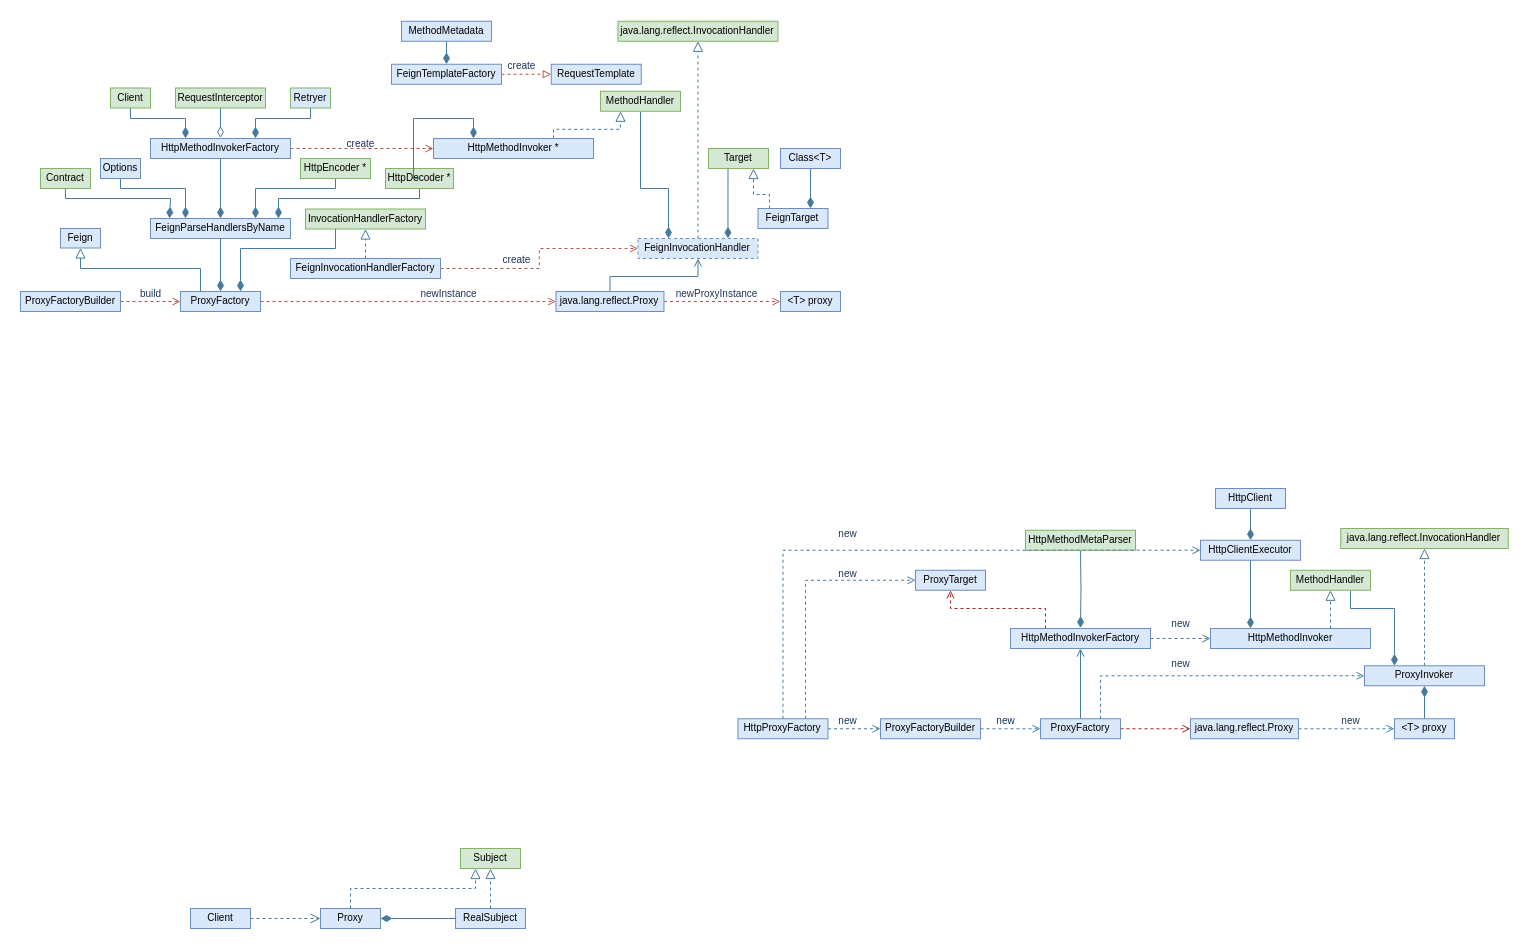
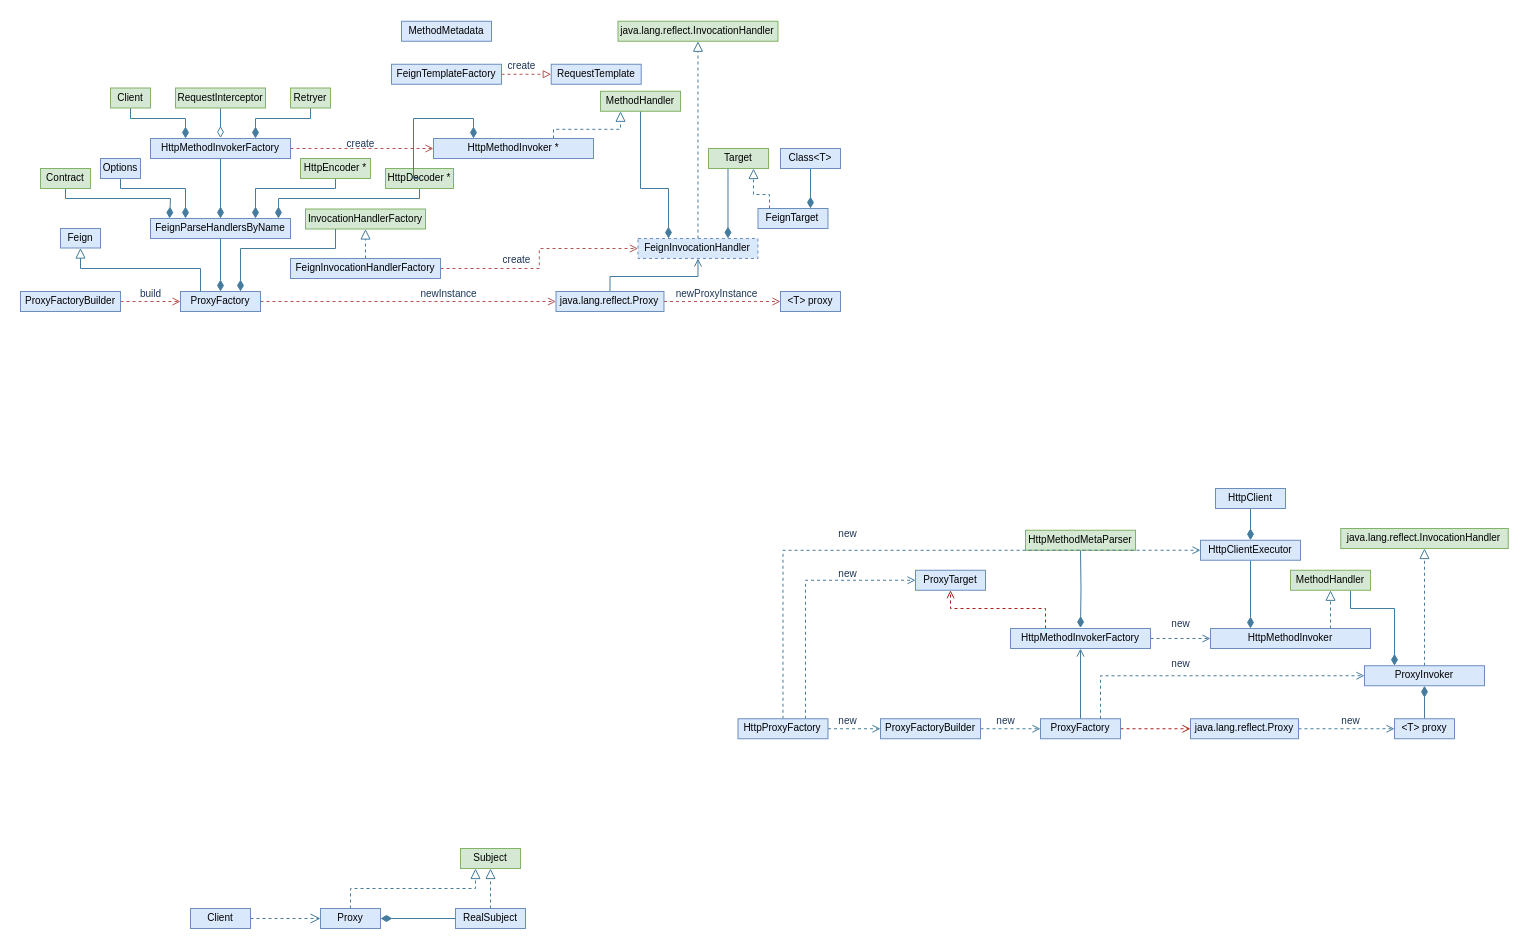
(447, 47) -> none
(311, 98) -> (311, 98)
